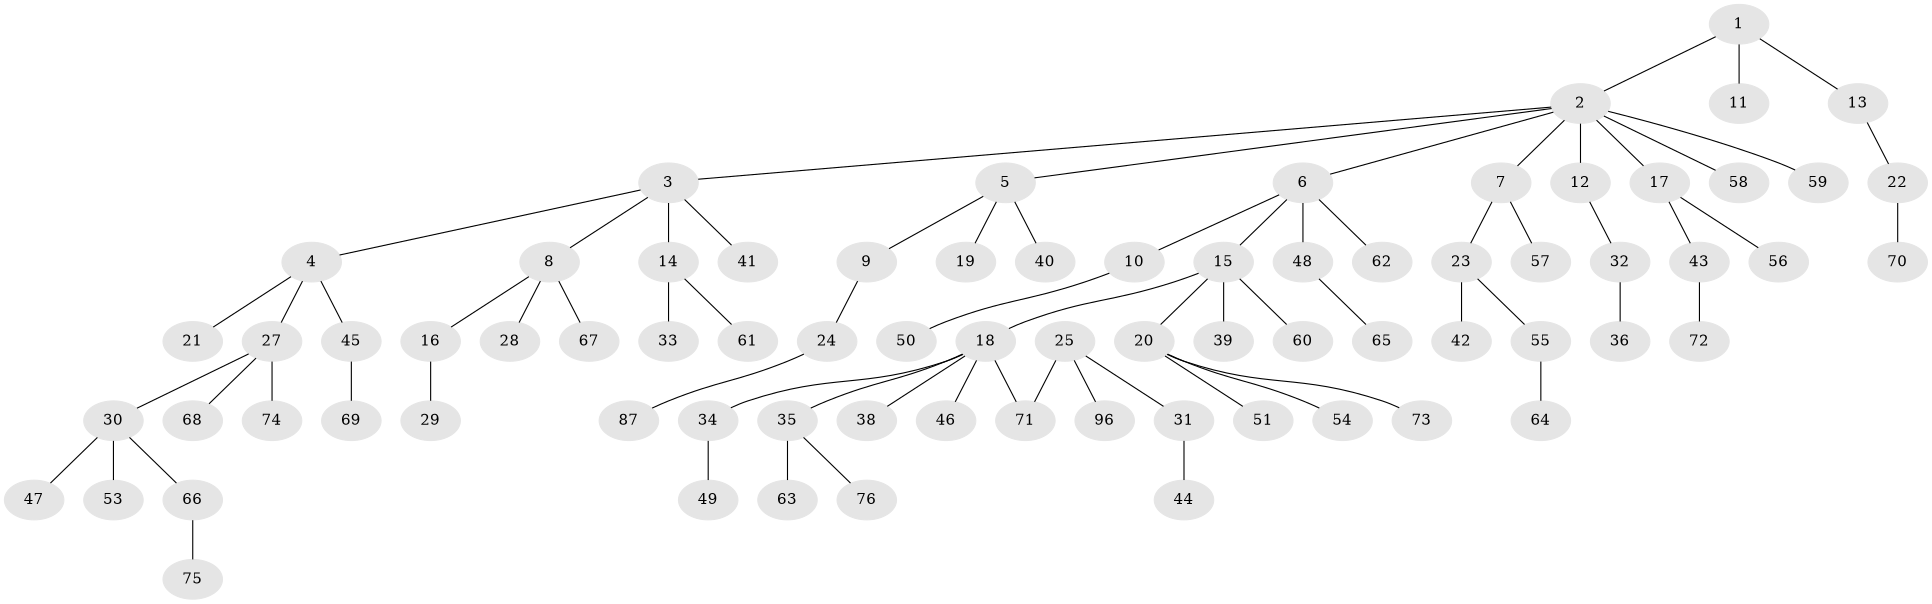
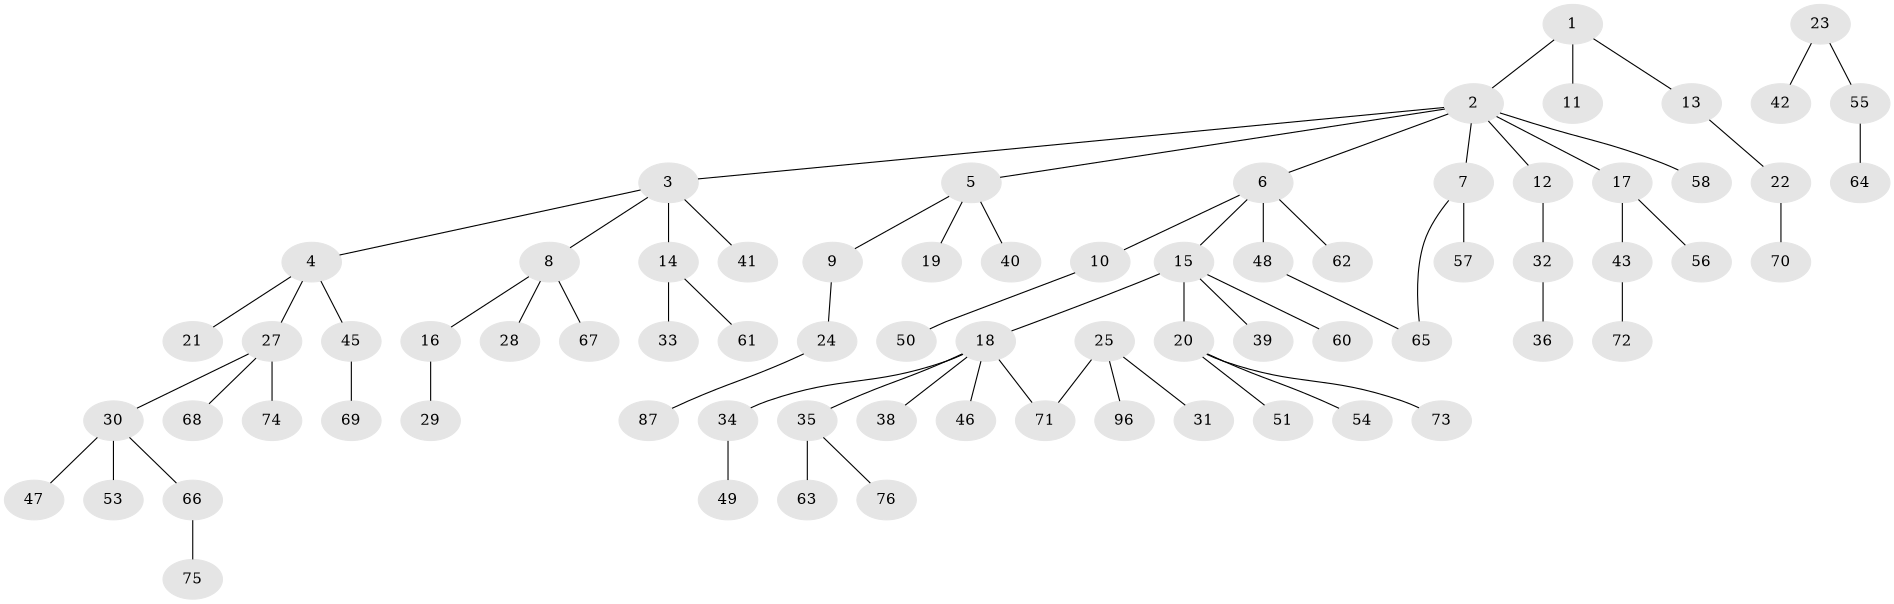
(1818, 183) -> none
(1481, 223) -> (1420, 257)
(1184, 500) -> none
